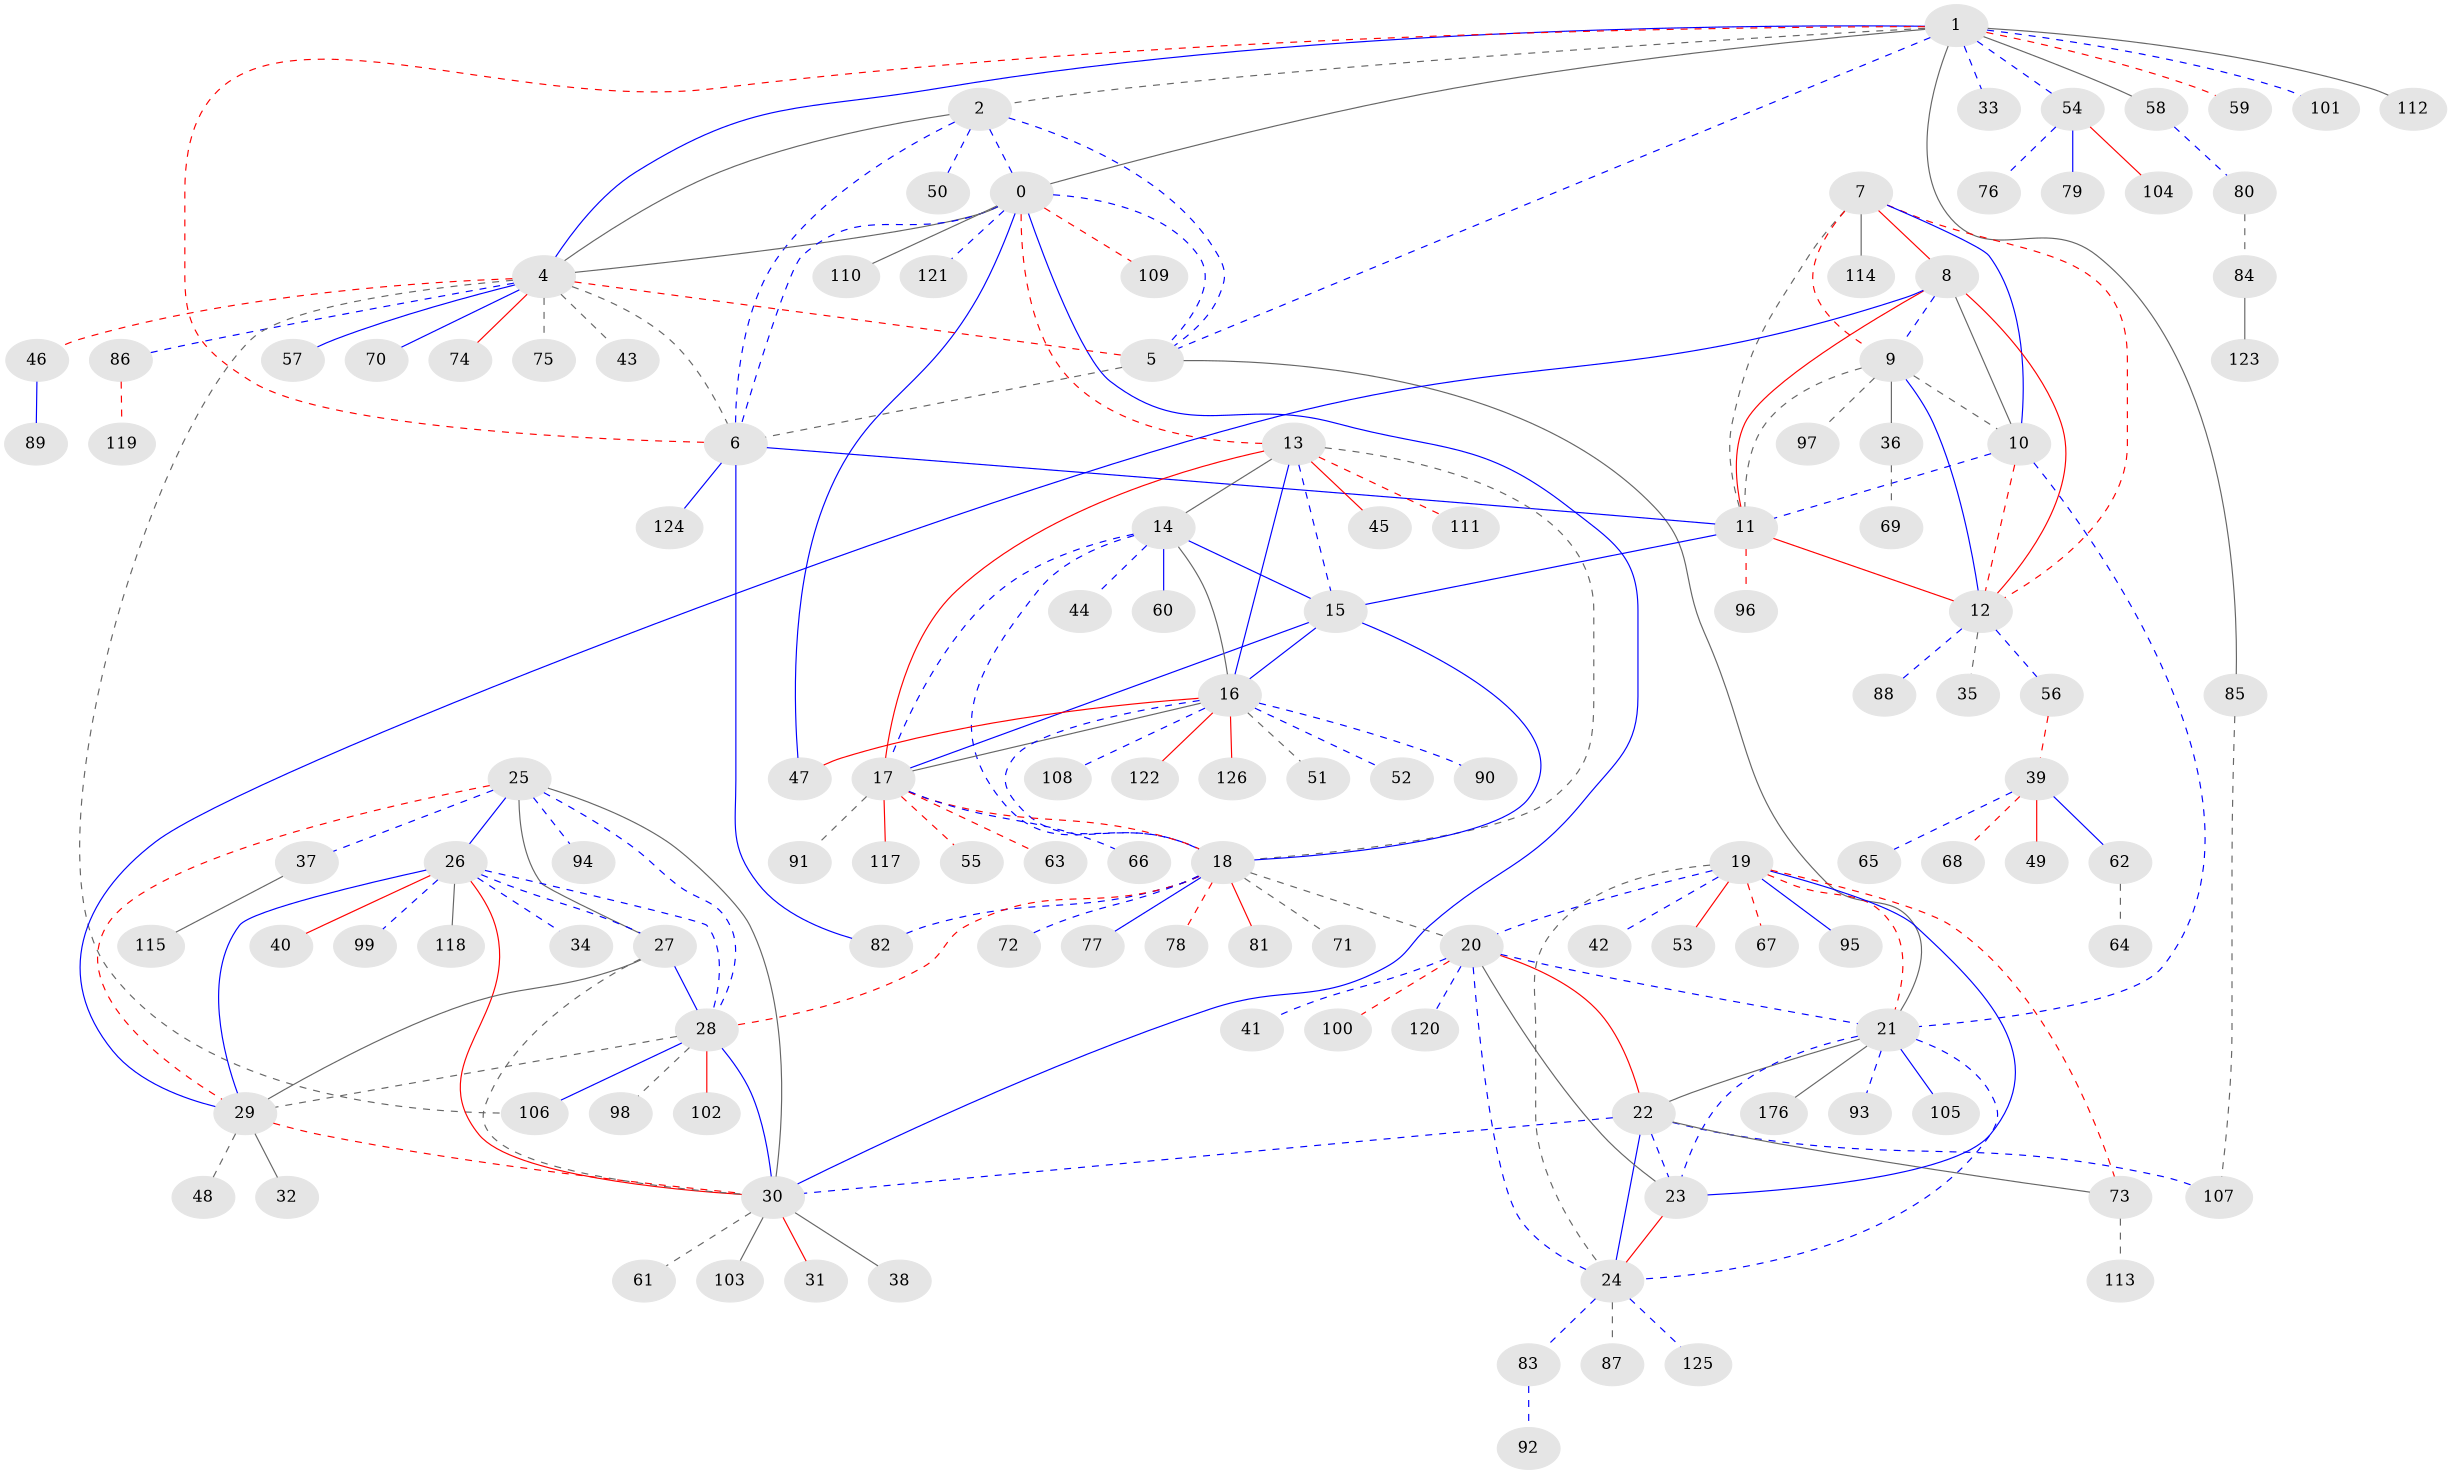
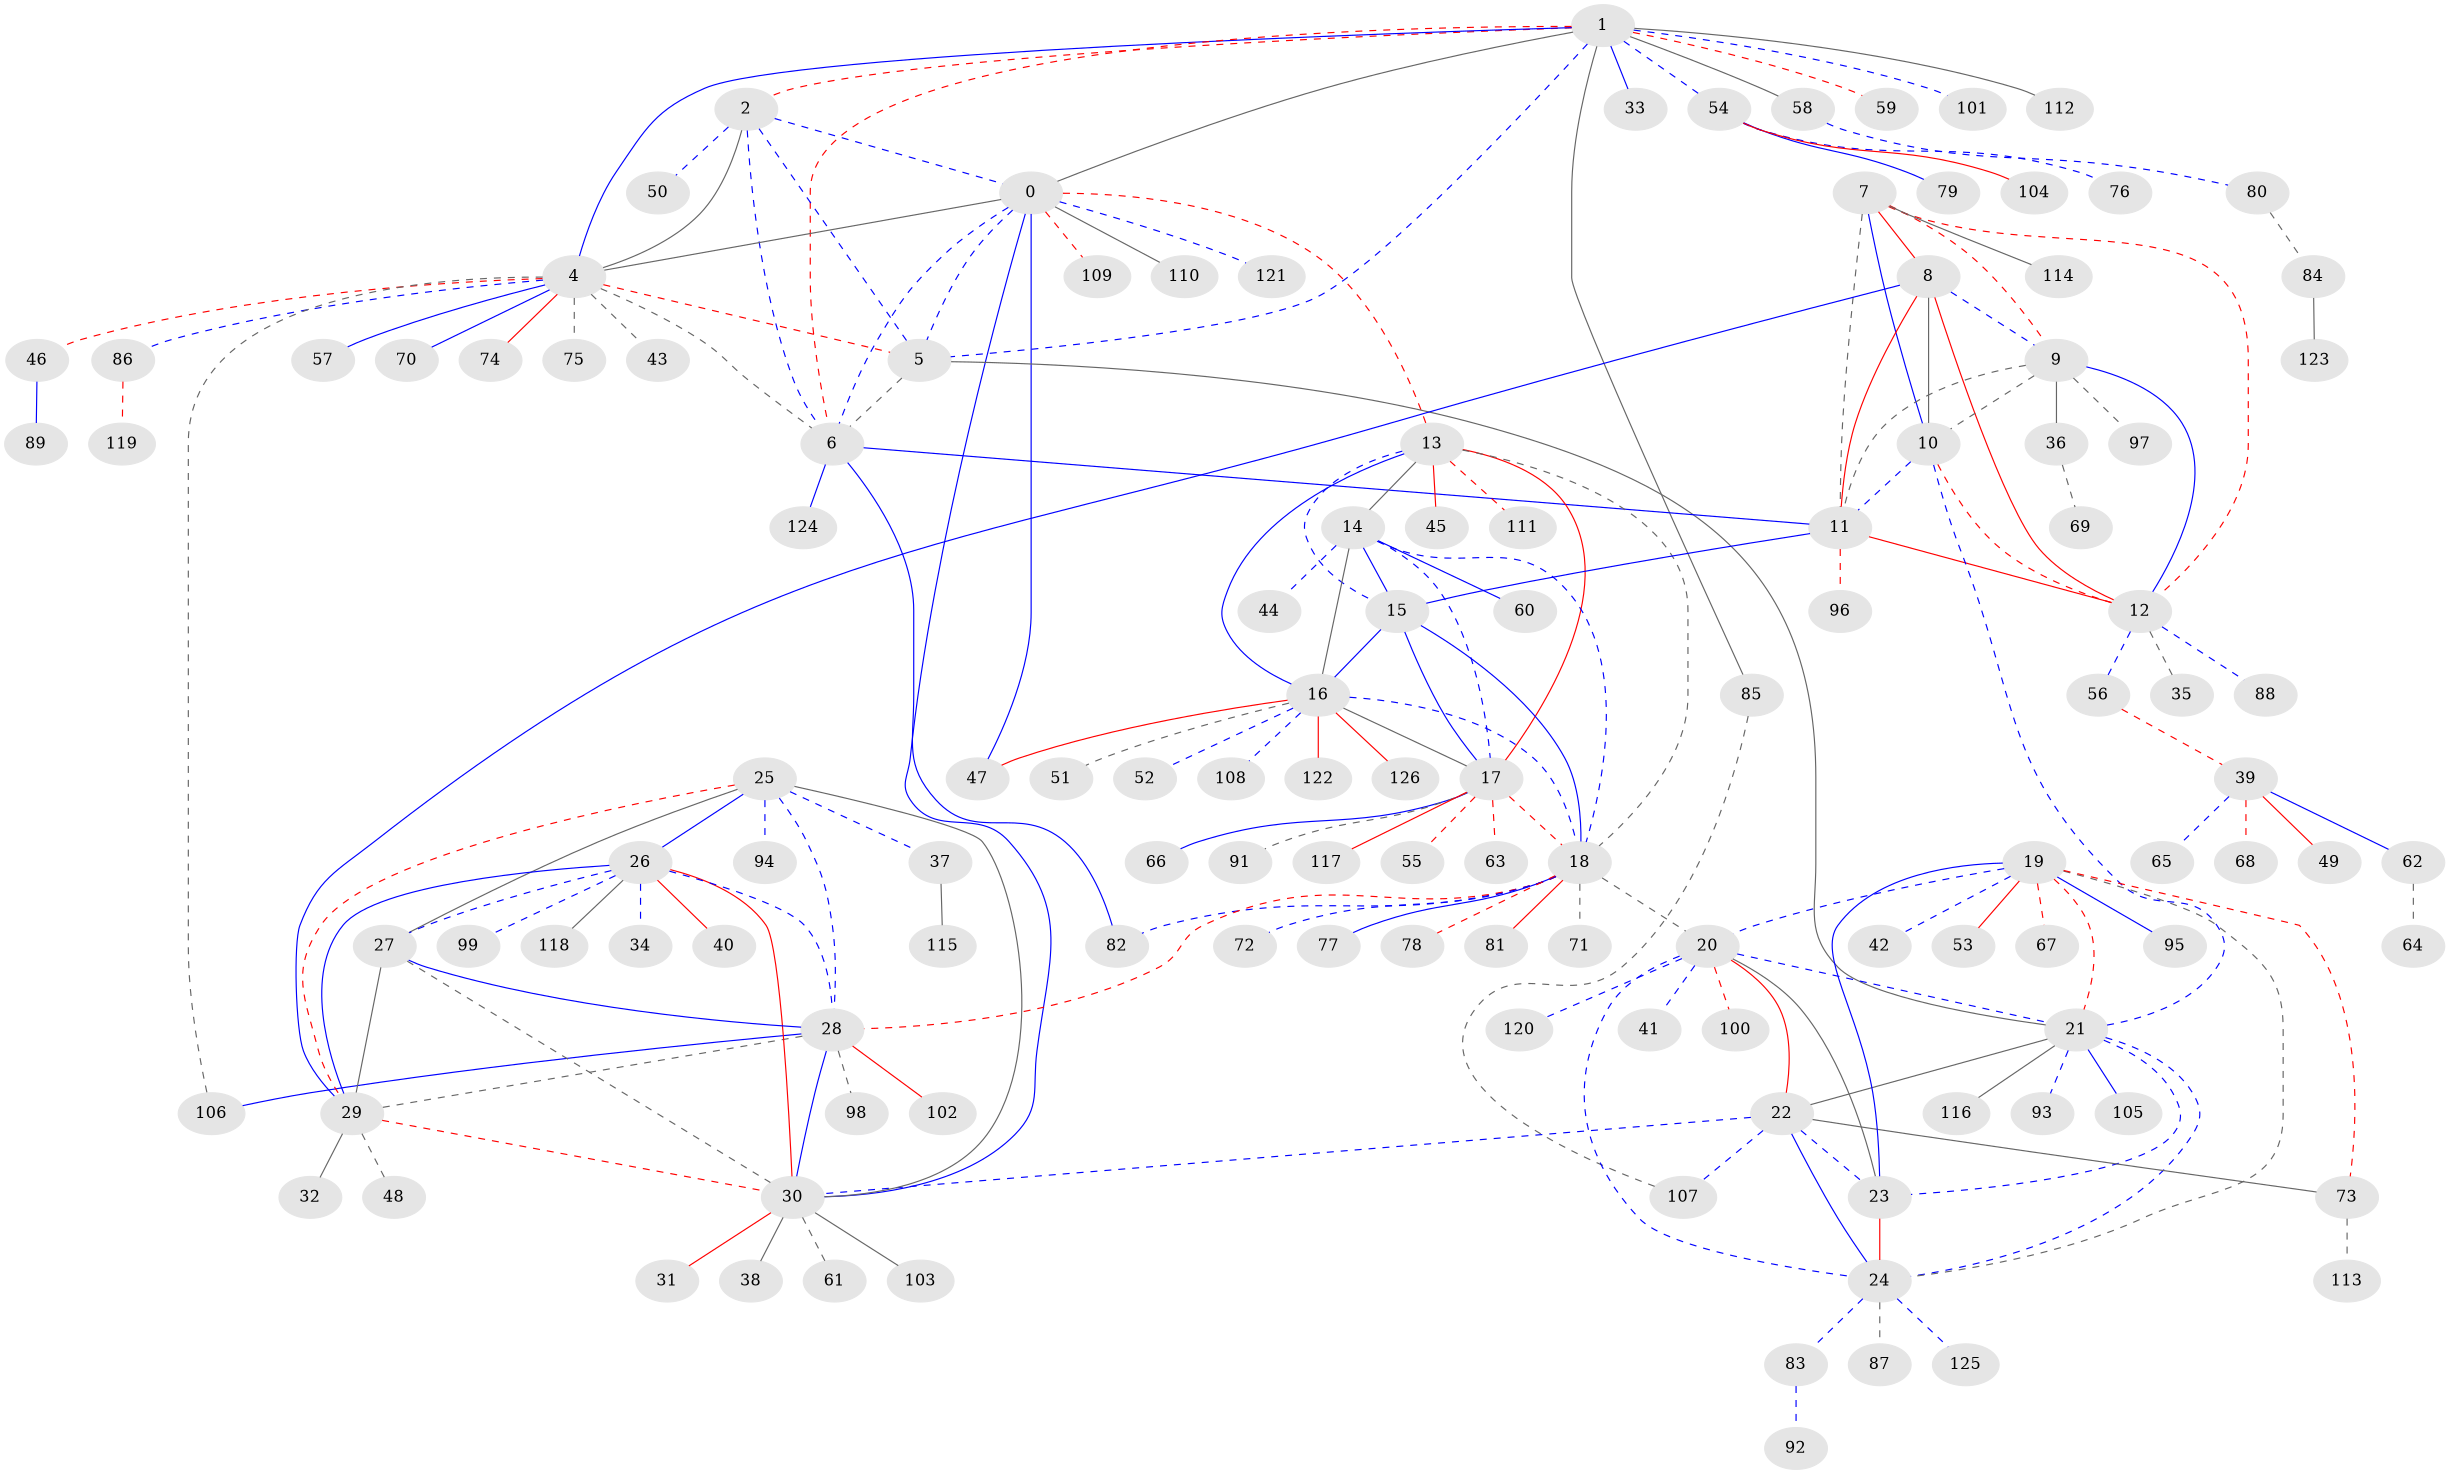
(1467, 58) -> (1009, 60)
(1973, 67) -> (1619, 67)
(1486, 779) -> none
(1012, 820) -> (1324, 821)
(1774, 1114) -> (1956, 1114)
